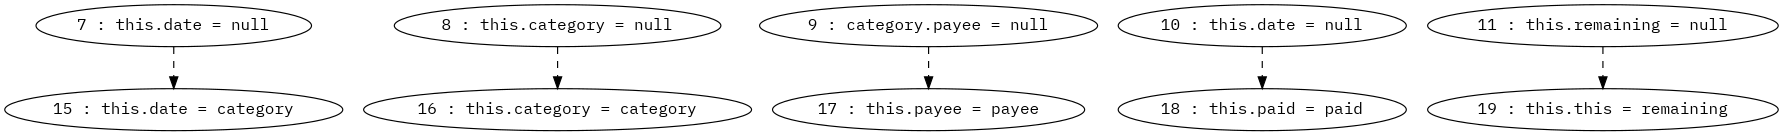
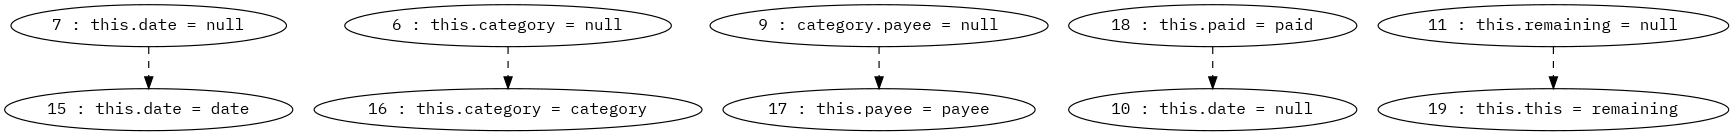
(558, 26) -> (508, 26)
(1262, 62) -> (1213, 62)
(174, 110) -> (149, 110)
